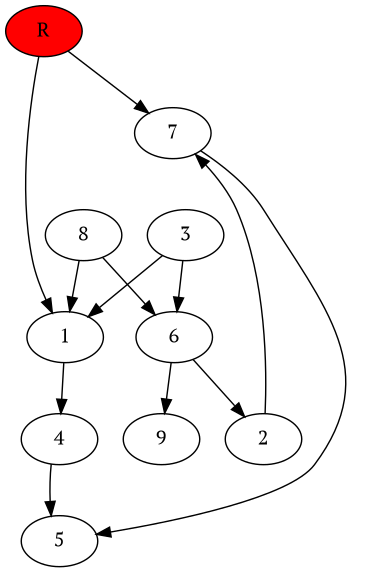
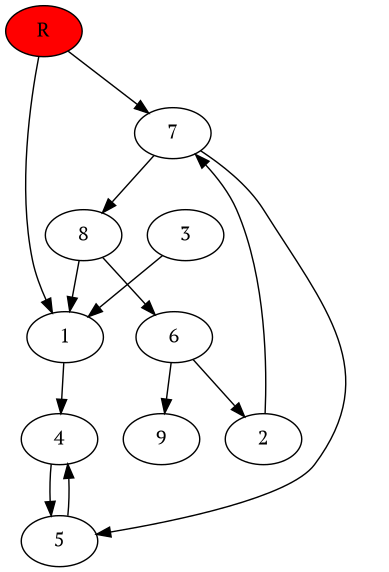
none -> (133, 179)
(181, 279) -> none
none -> (69, 497)
